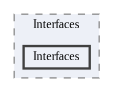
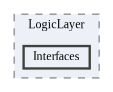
(57, 25) -> (57, 25)
